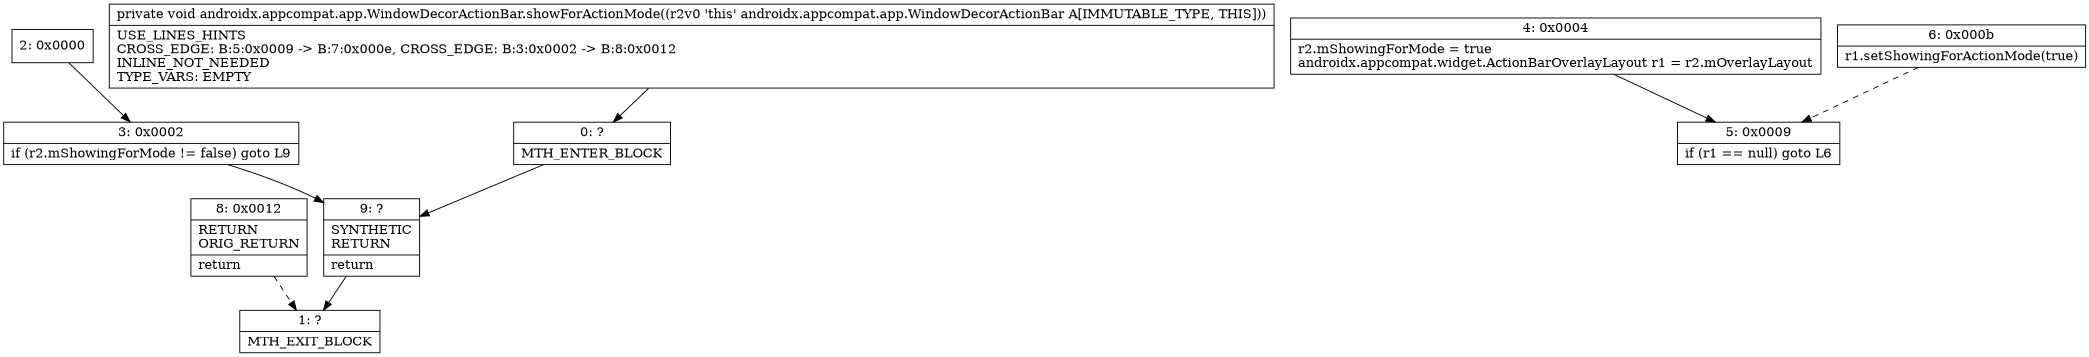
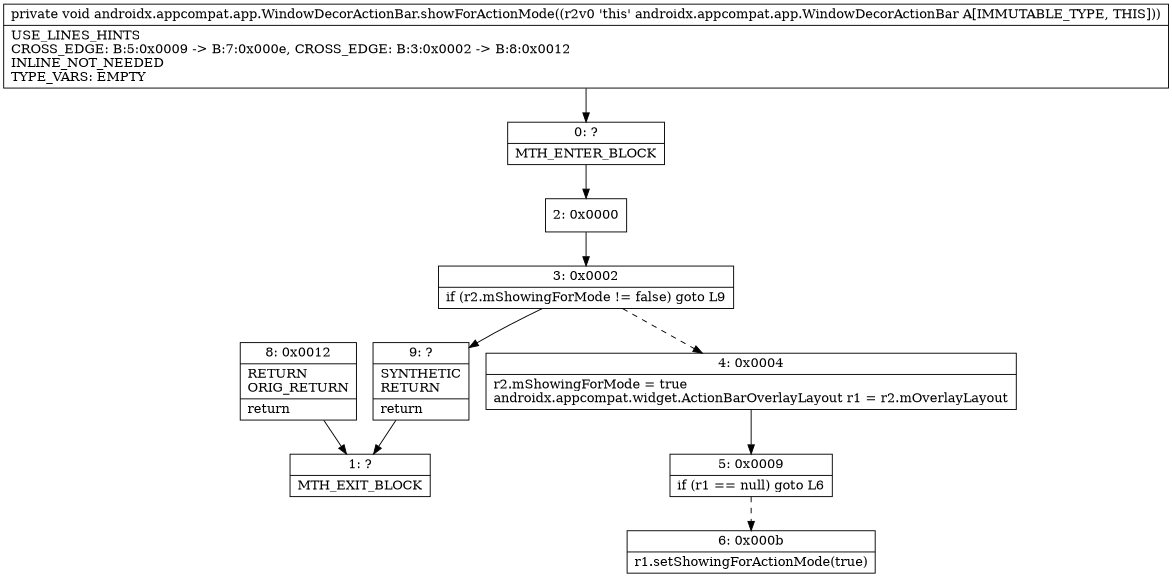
(1864, 93) -> (751, 509)
(486, 189) -> (586, 177)
(283, 289) -> (333, 433)
none -> (658, 329)
